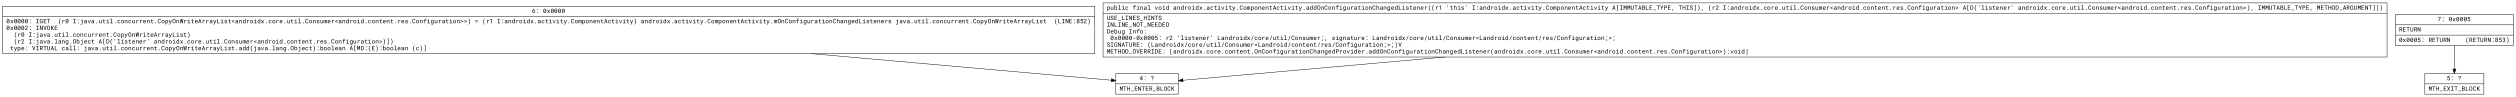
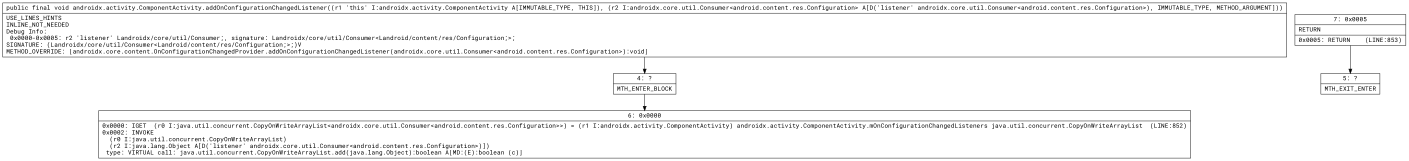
(2454, 40) -> (1350, 40)
(961, 67) -> (645, 100)
(2454, 89) -> (1350, 89)
